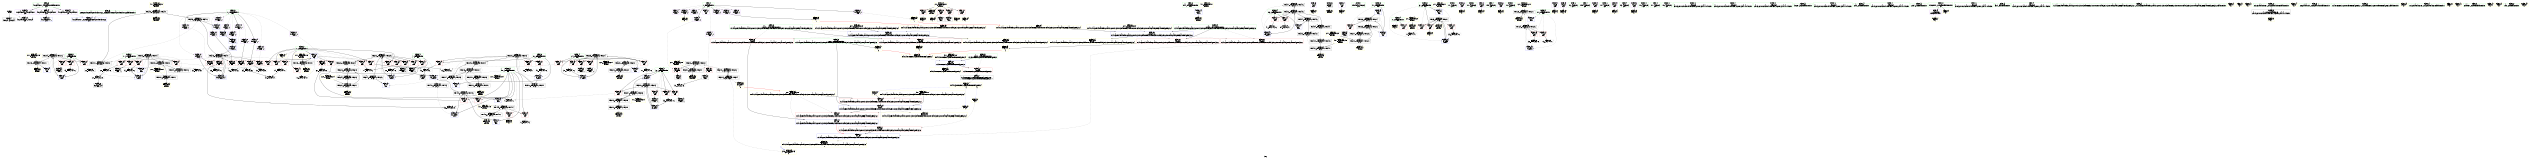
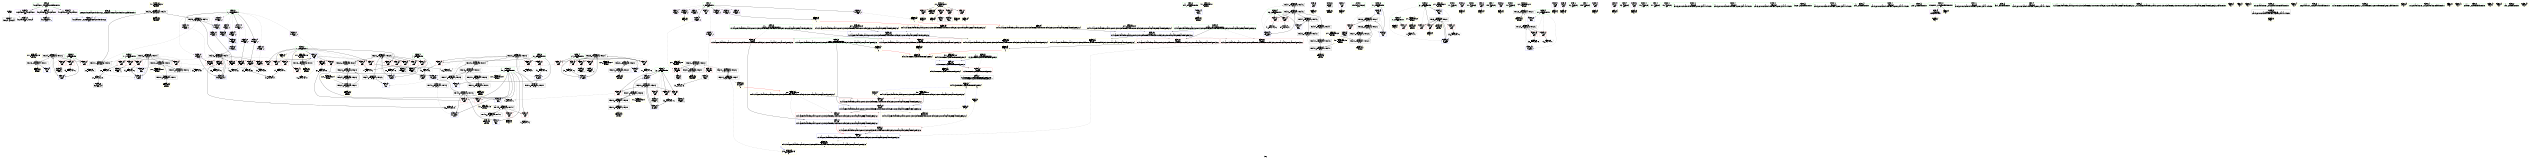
(1605, 5) -> none
